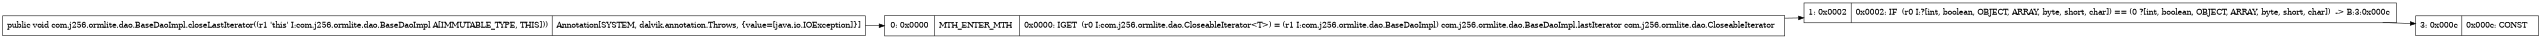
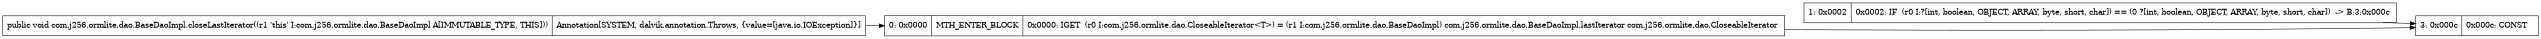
(1792, 18) -> (2097, 30)
(975, 25) -> (977, 25)
